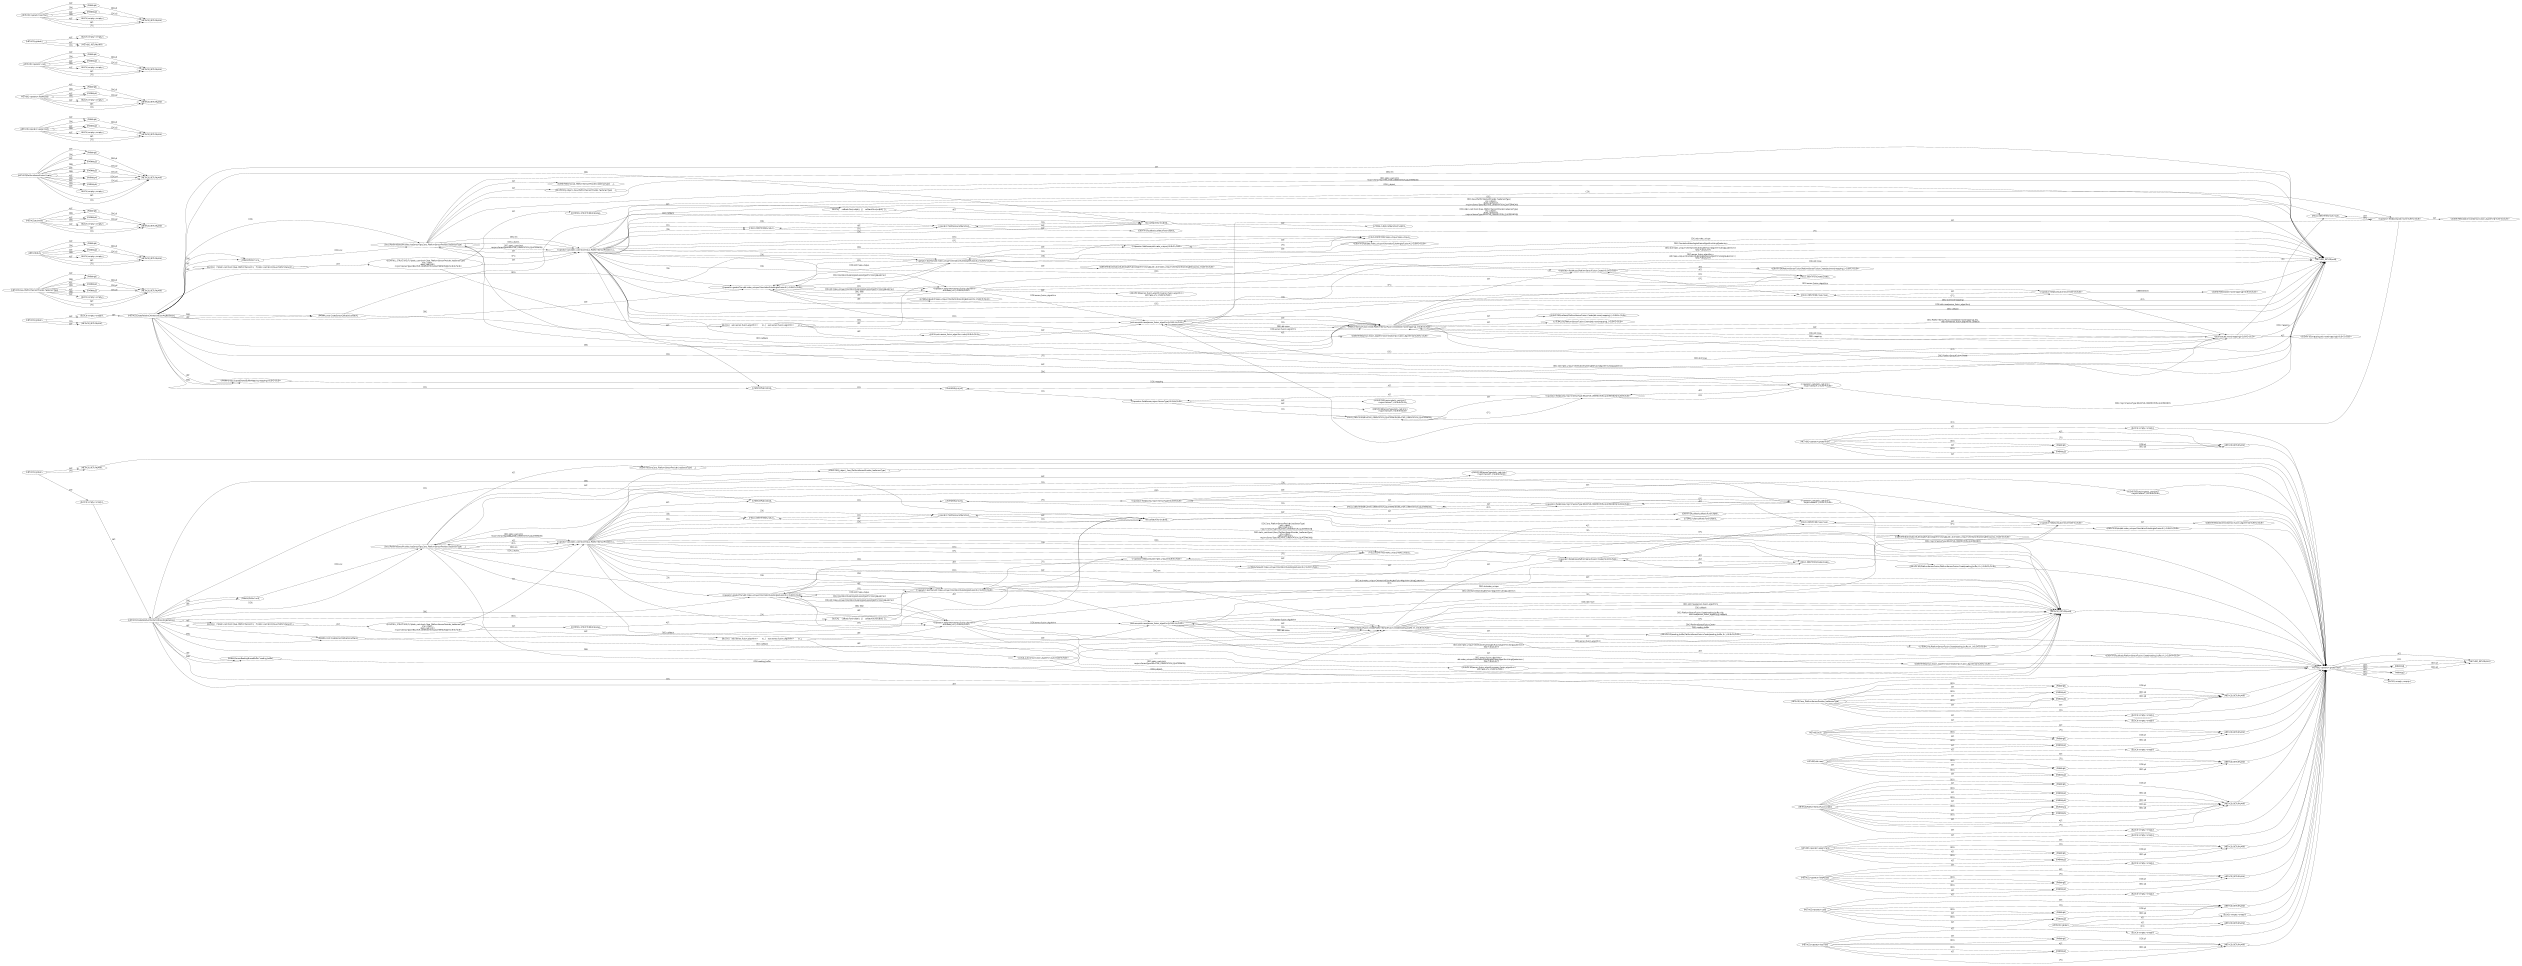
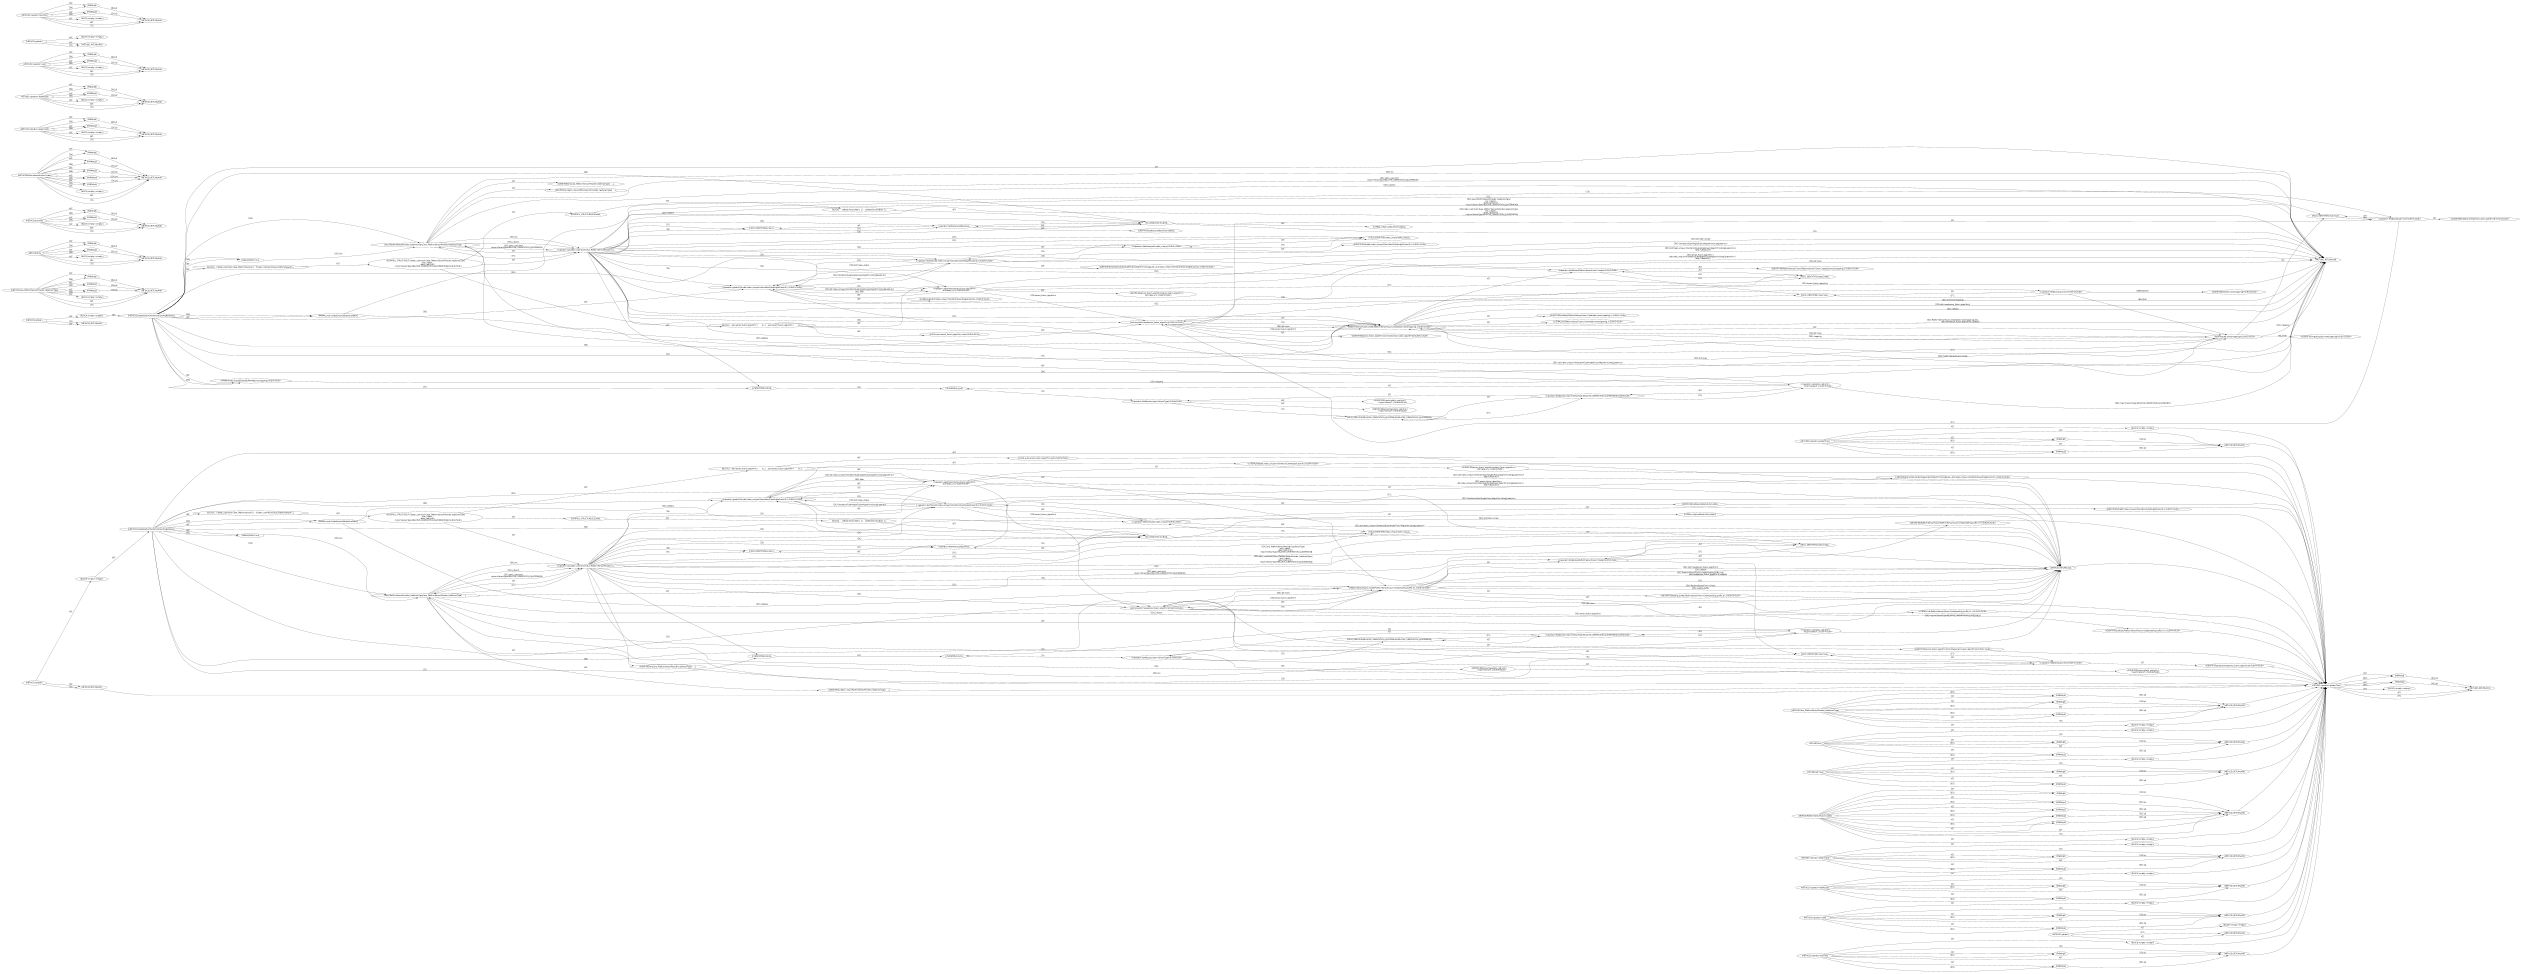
(2143, 300) -> (2143, 300)
(2283, 336) -> (2283, 336)
(251, 659) -> none
